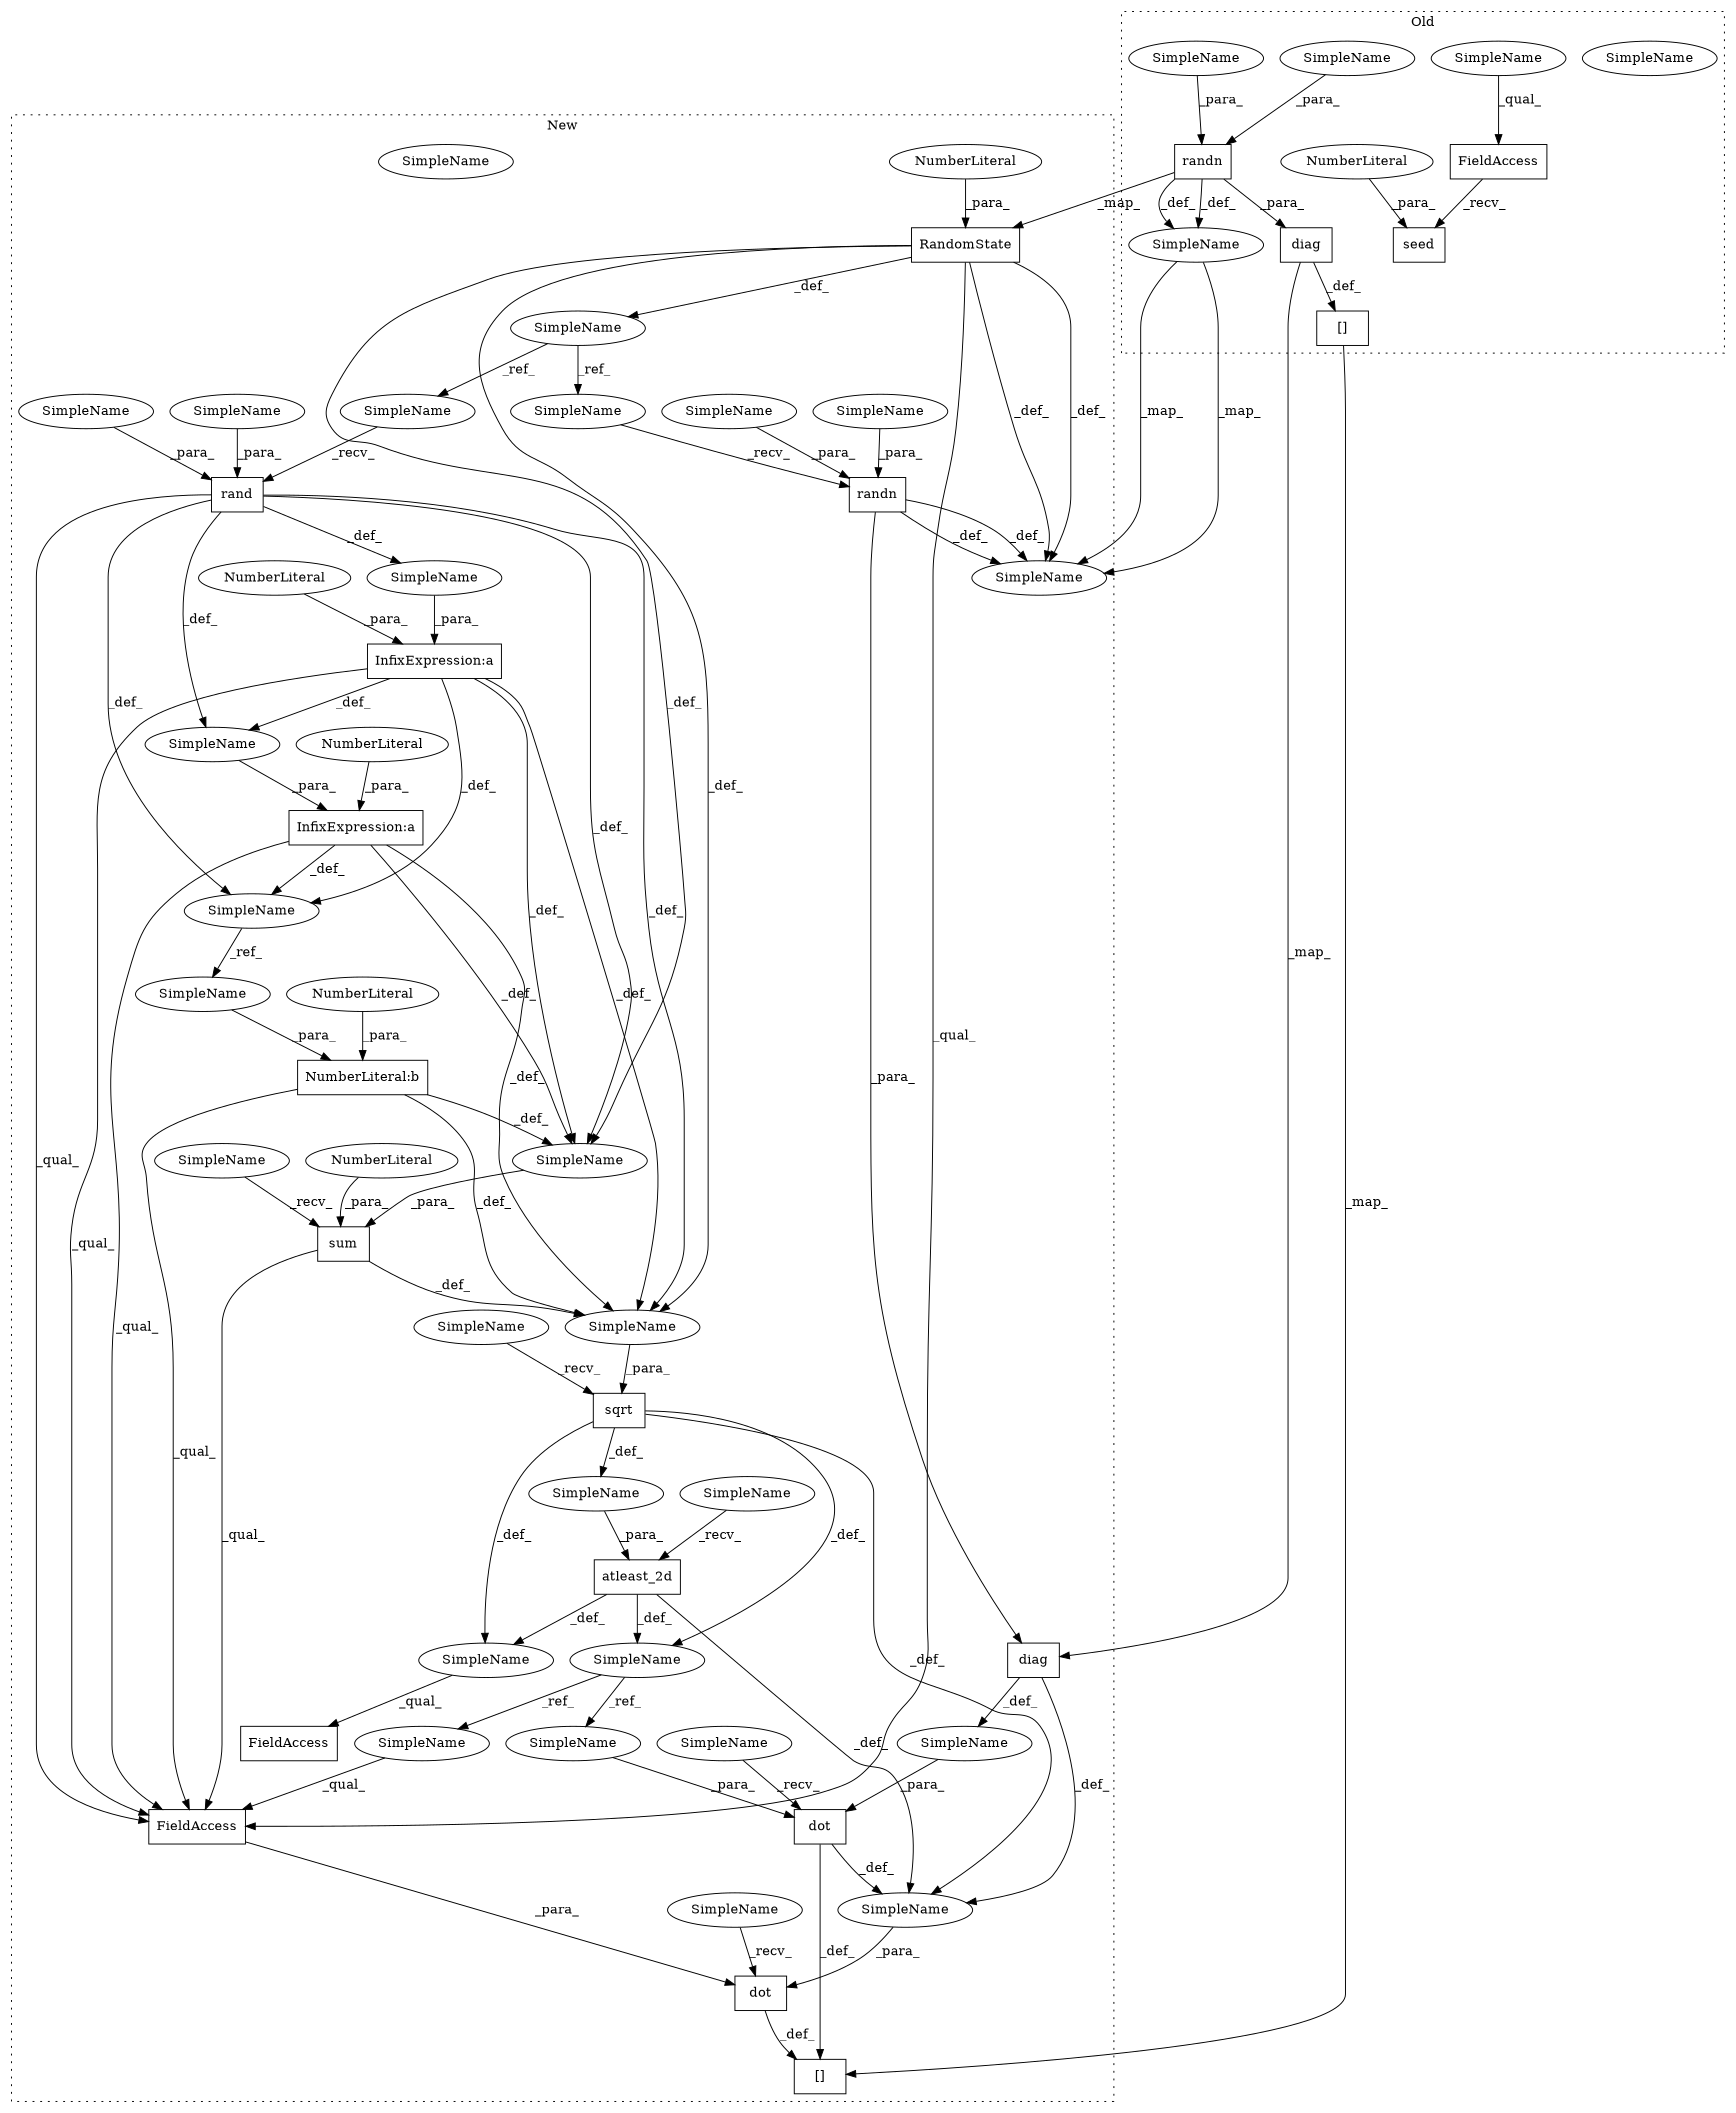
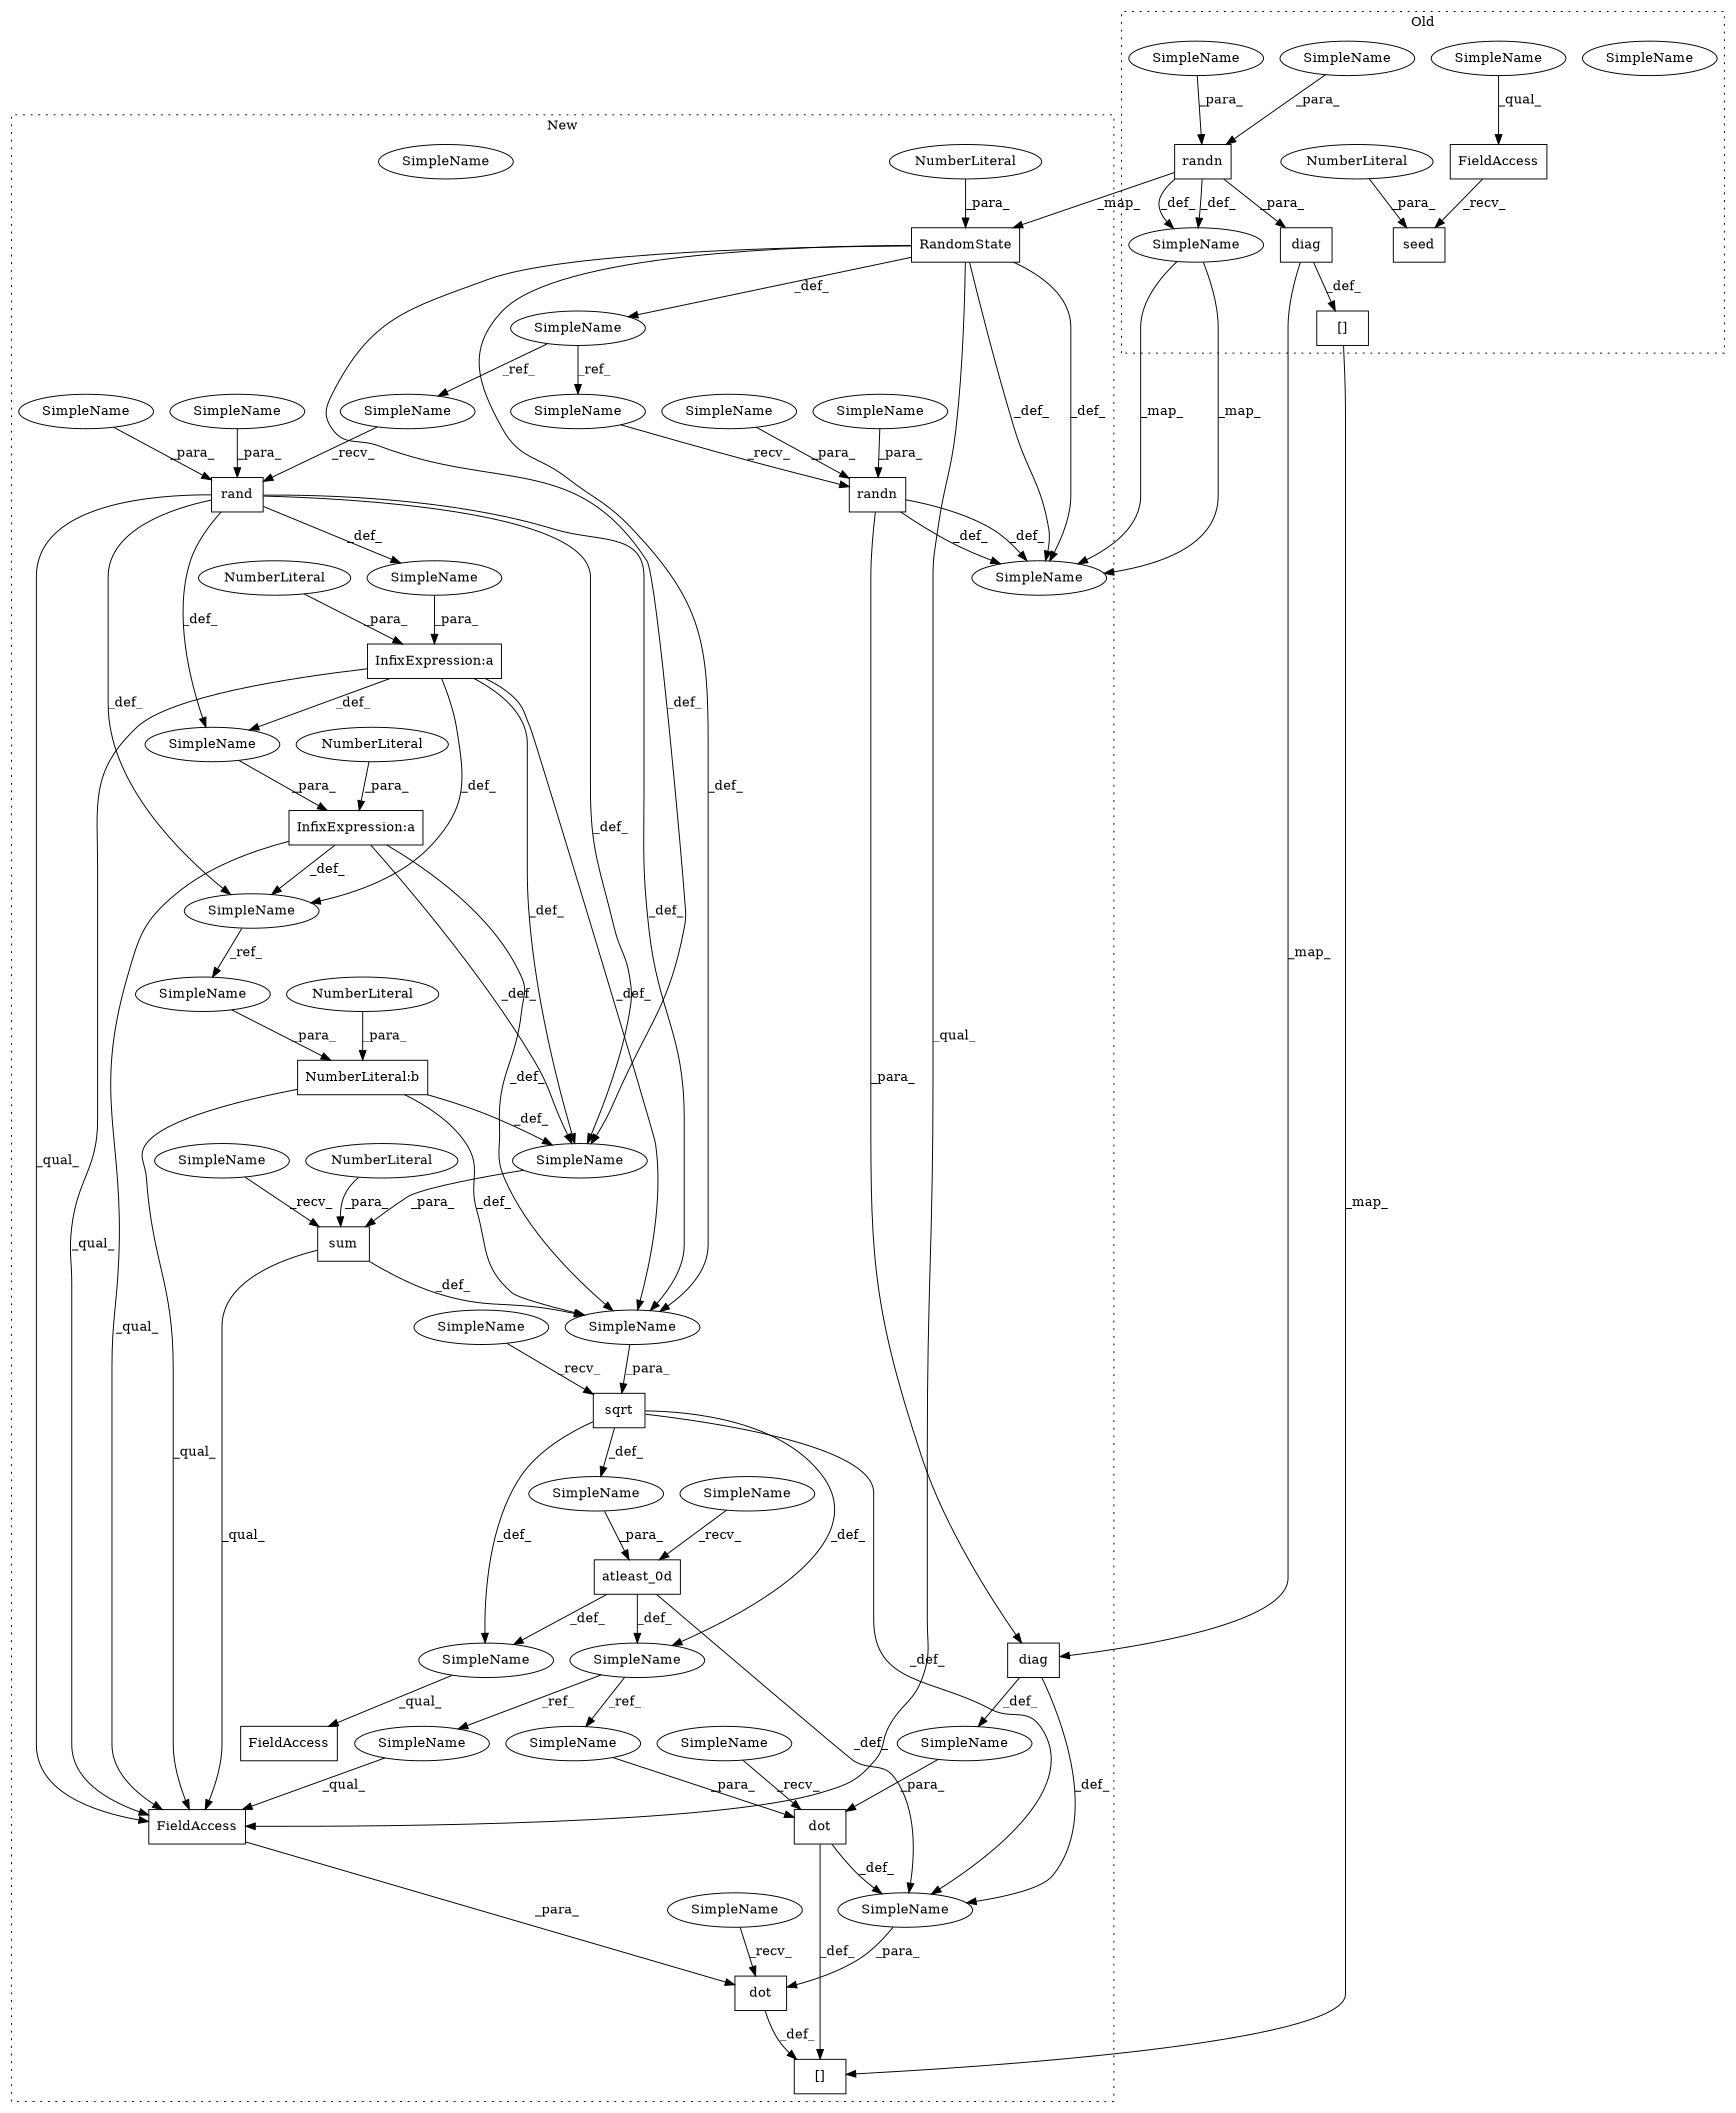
(637, 1577) -> (637, 1577)
